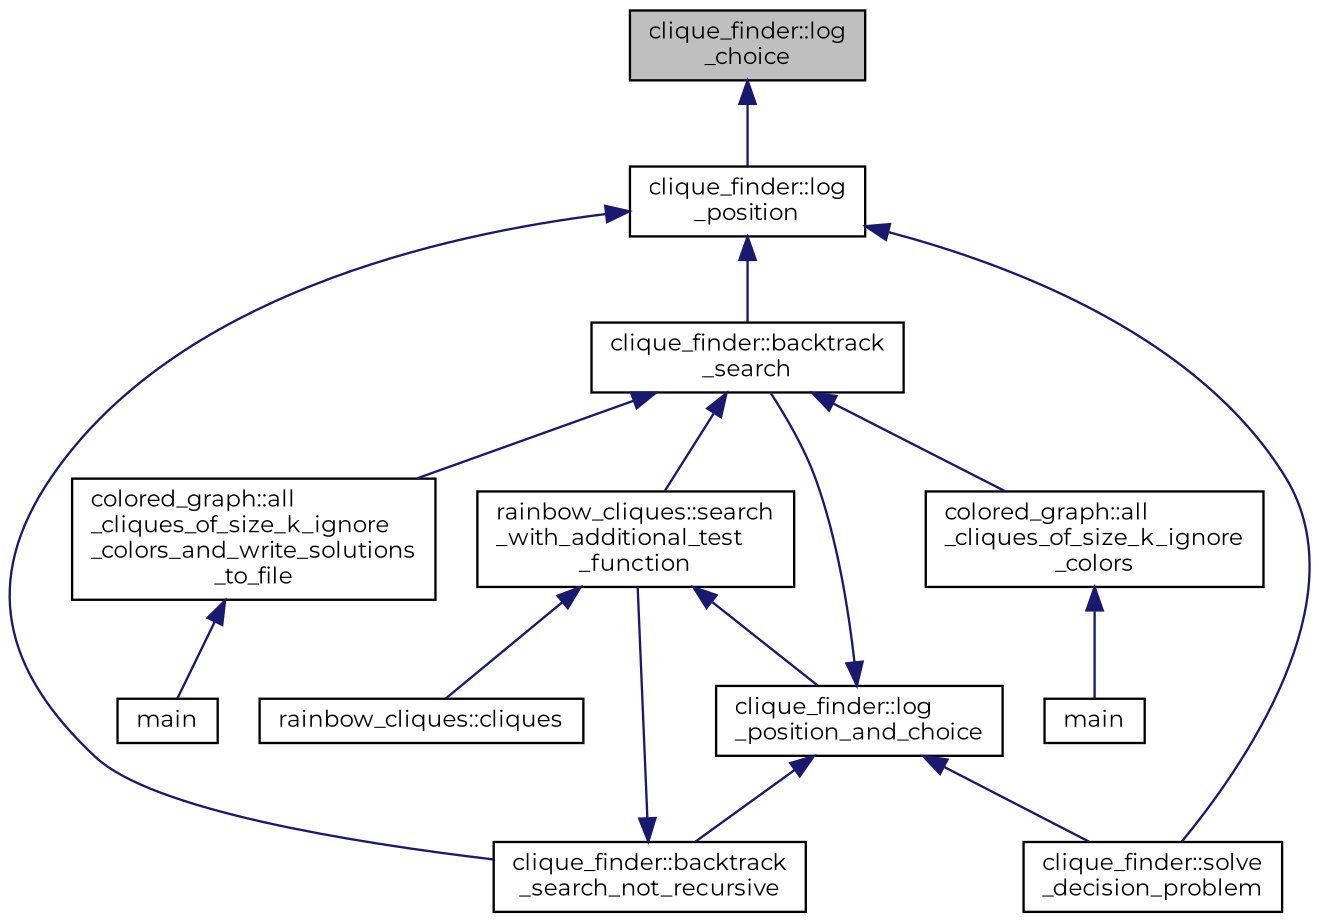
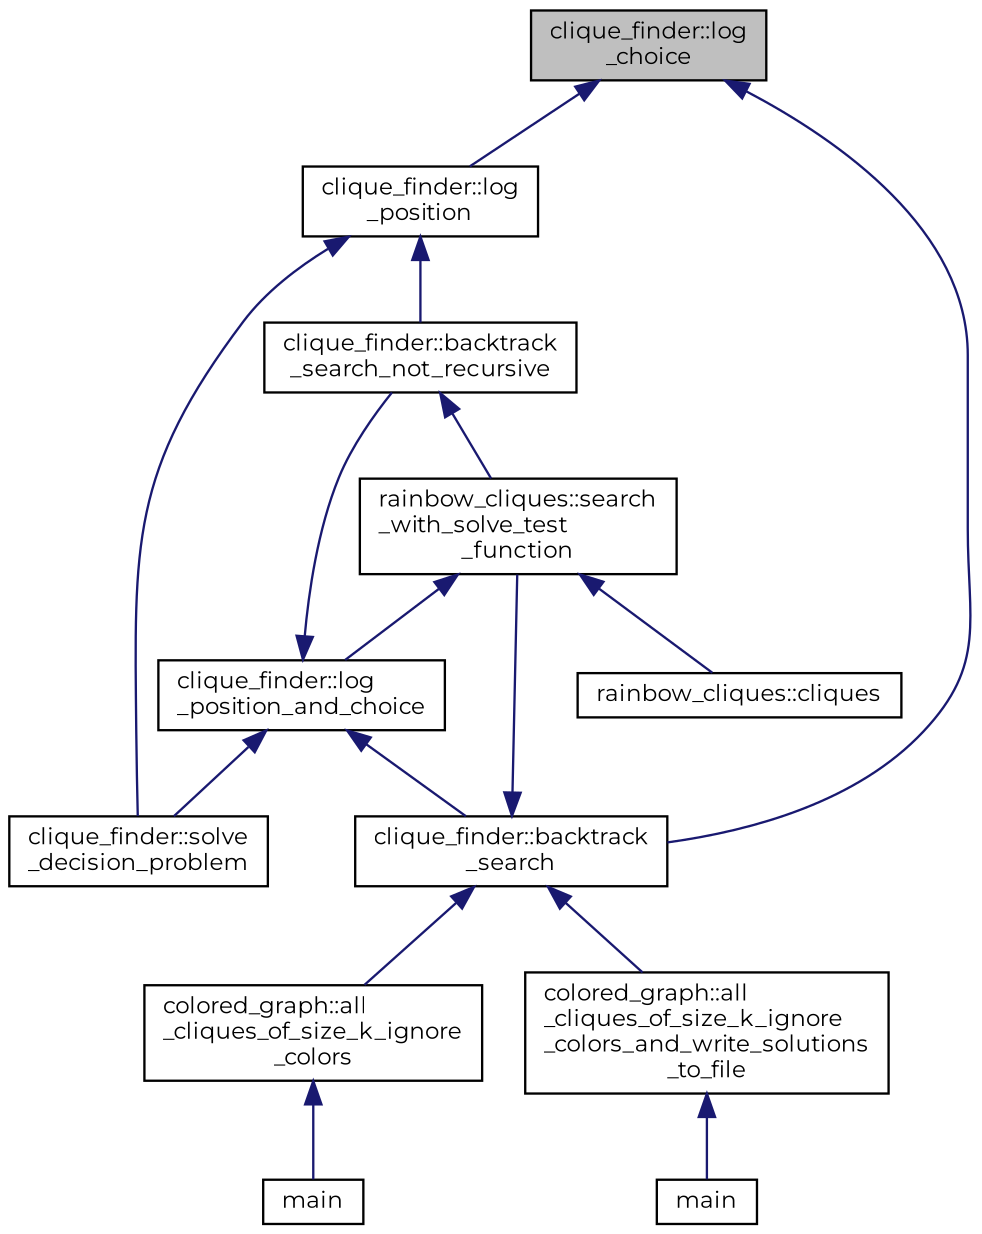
(748, 292) -> (968, 511)
(636, 539) -> (518, 526)
